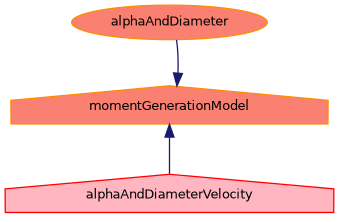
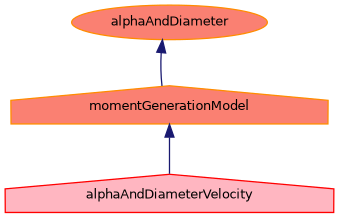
(178, 56) -> (161, 69)
